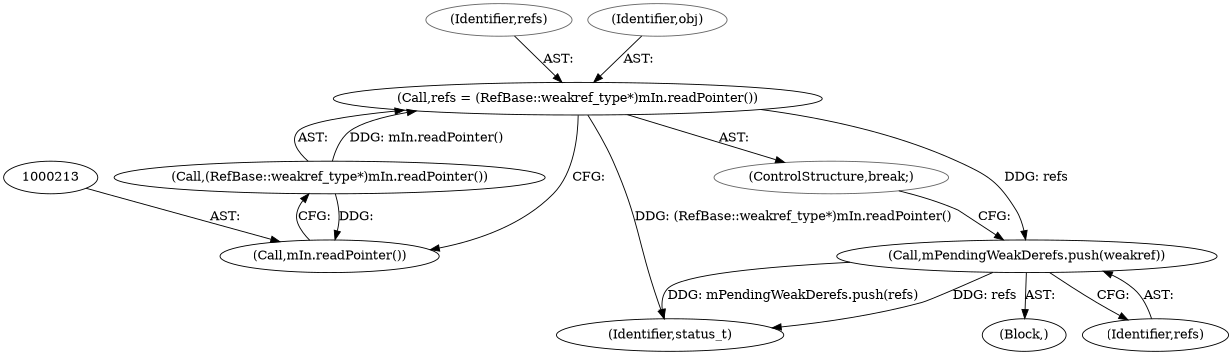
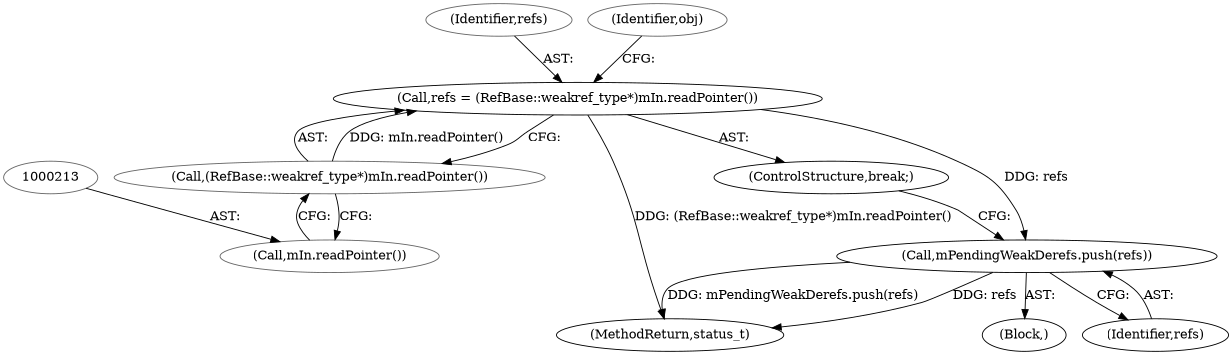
(641, 59) -> (641, 59)
(51, 177) -> (51, 177)
(330, 177) -> (330, 177)
(831, 177) -> (831, 177)
(537, 208) -> (506, 145)
(358, 217) -> (358, 217)
(330, 256) -> (330, 256)
(1027, 256) -> (1027, 256)
(670, 335) -> (670, 335)
